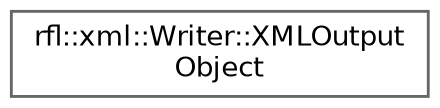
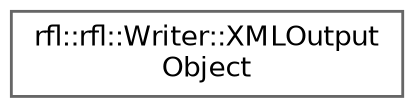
(220, 54) -> (207, 54)
